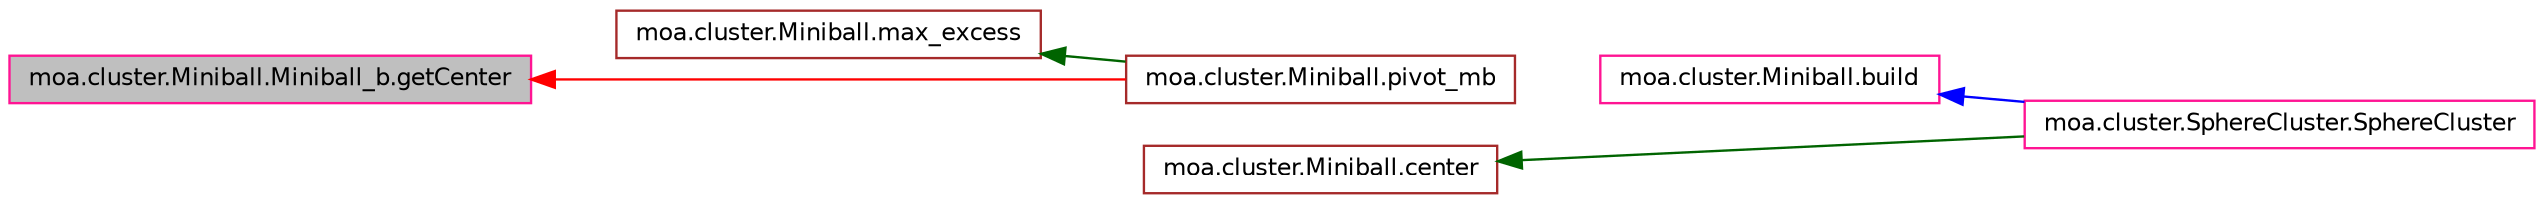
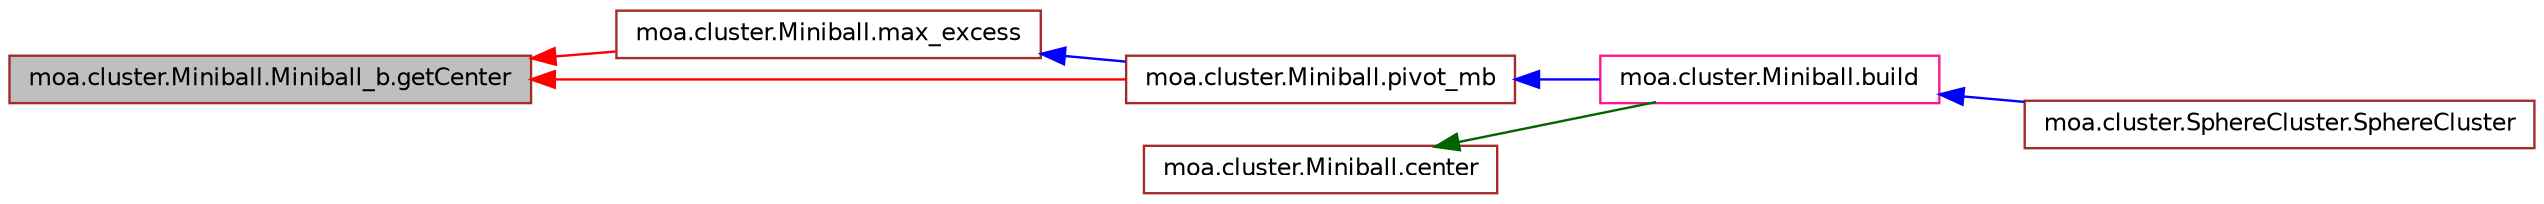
none -> (586, 54)
(1095, 59) -> (1095, 59)
(270, 79) -> (270, 79)
none -> (1570, 79)
(2280, 124) -> (2280, 124)
(1773, 148) -> (1557, 122)
